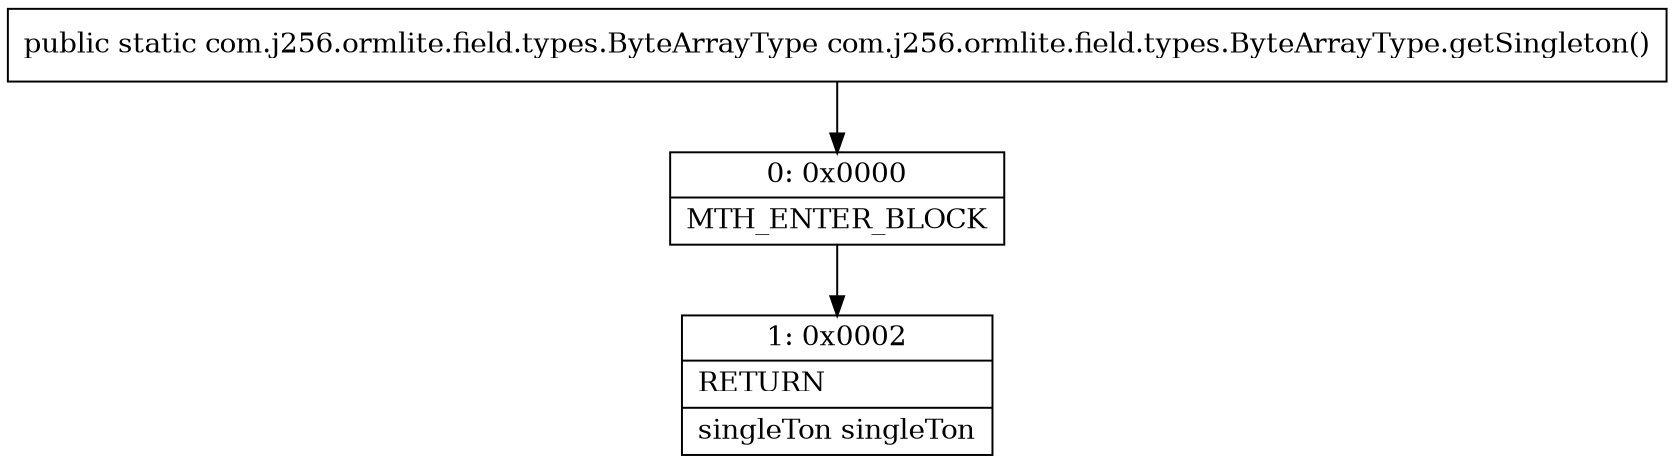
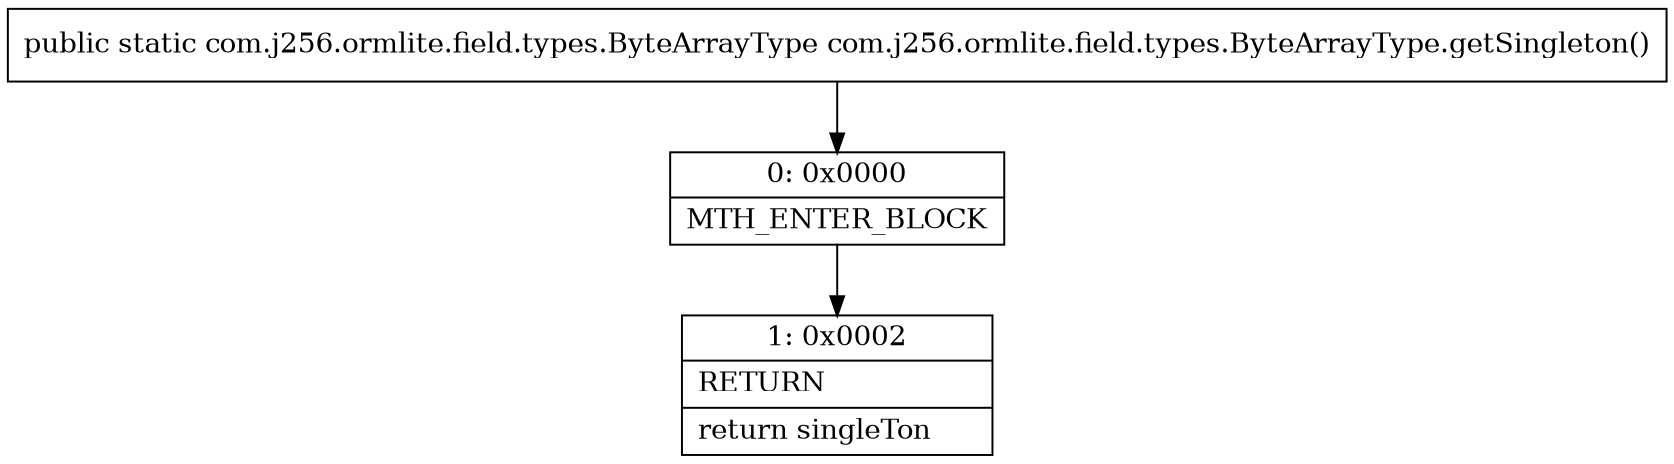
(837, 430) -> (815, 430)
